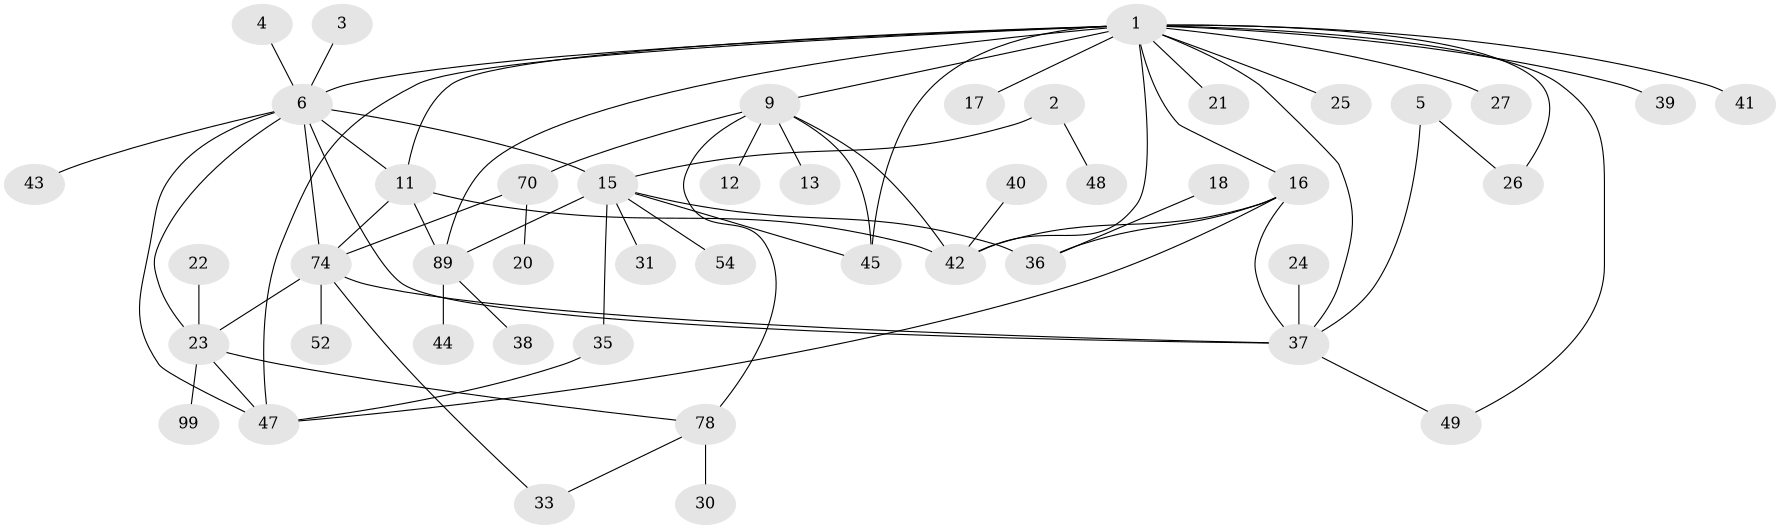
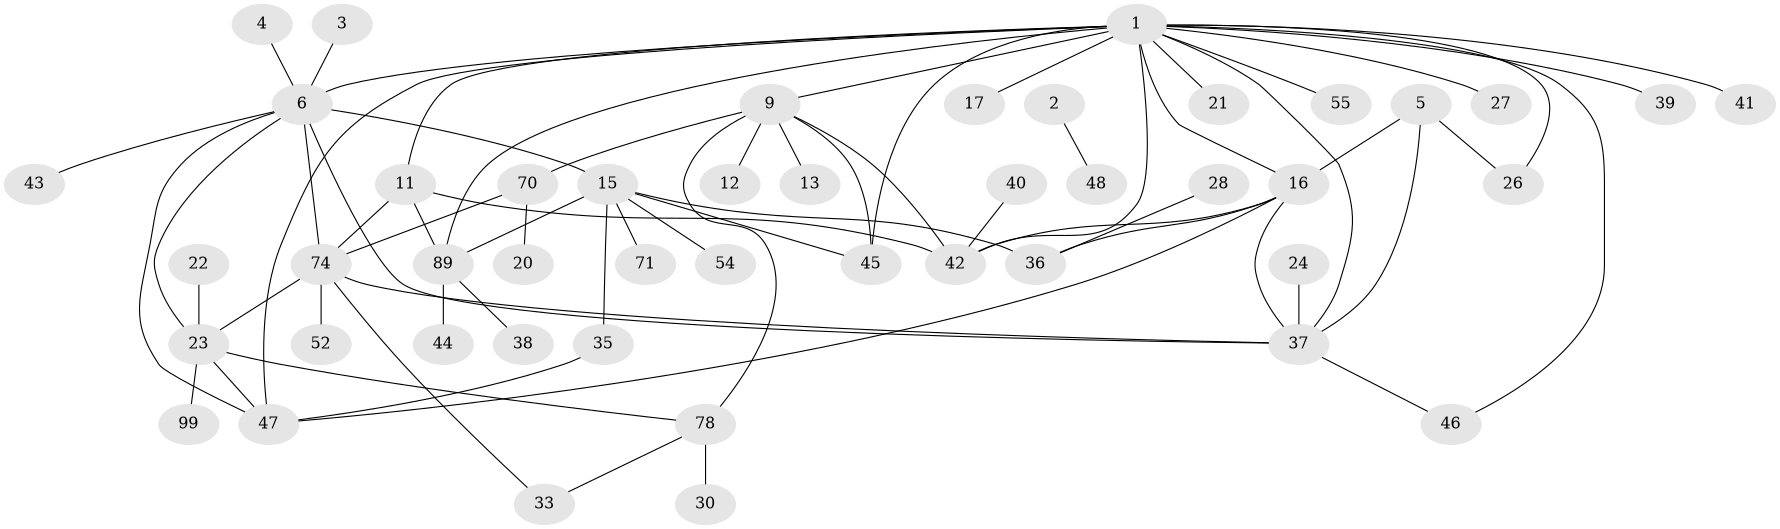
(1341, 104) -> (1341, 104)
(354, 144) -> none
none -> (1360, 145)
(824, 151) -> none
(1219, 184) -> (1219, 184)
(646, 264) -> (646, 264)
(1451, 424) -> (1451, 424)
